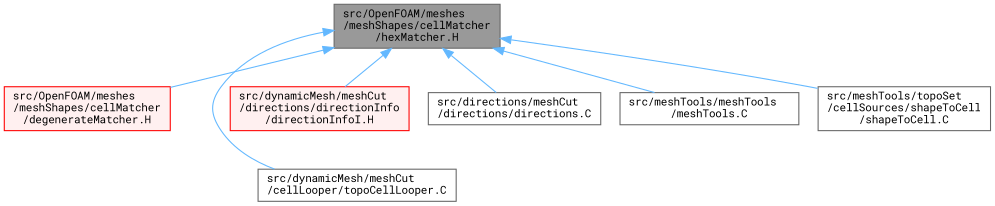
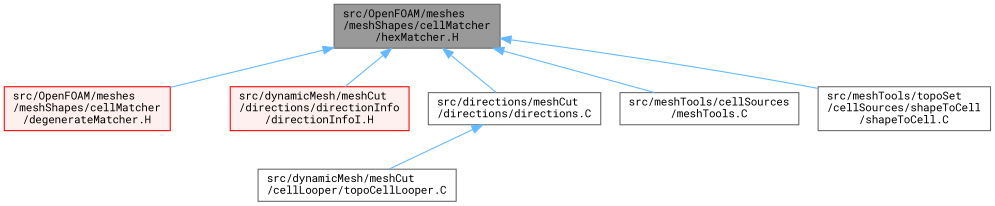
(222, 85) -> (431, 149)
(709, 109) -> (709, 109)
